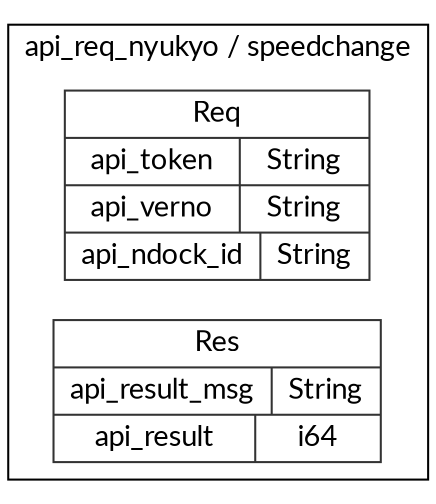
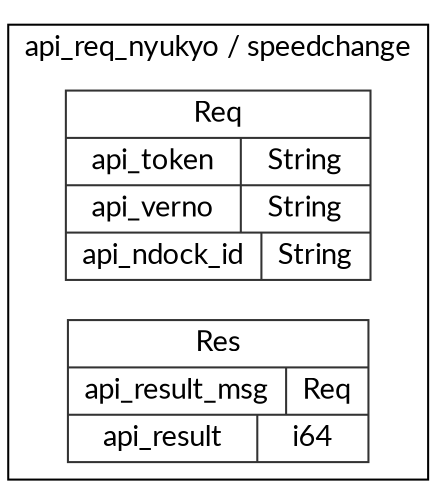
(326, 390) -> (327, 390)
